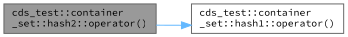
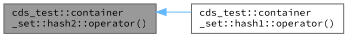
(169, 25) -> (179, 12)
